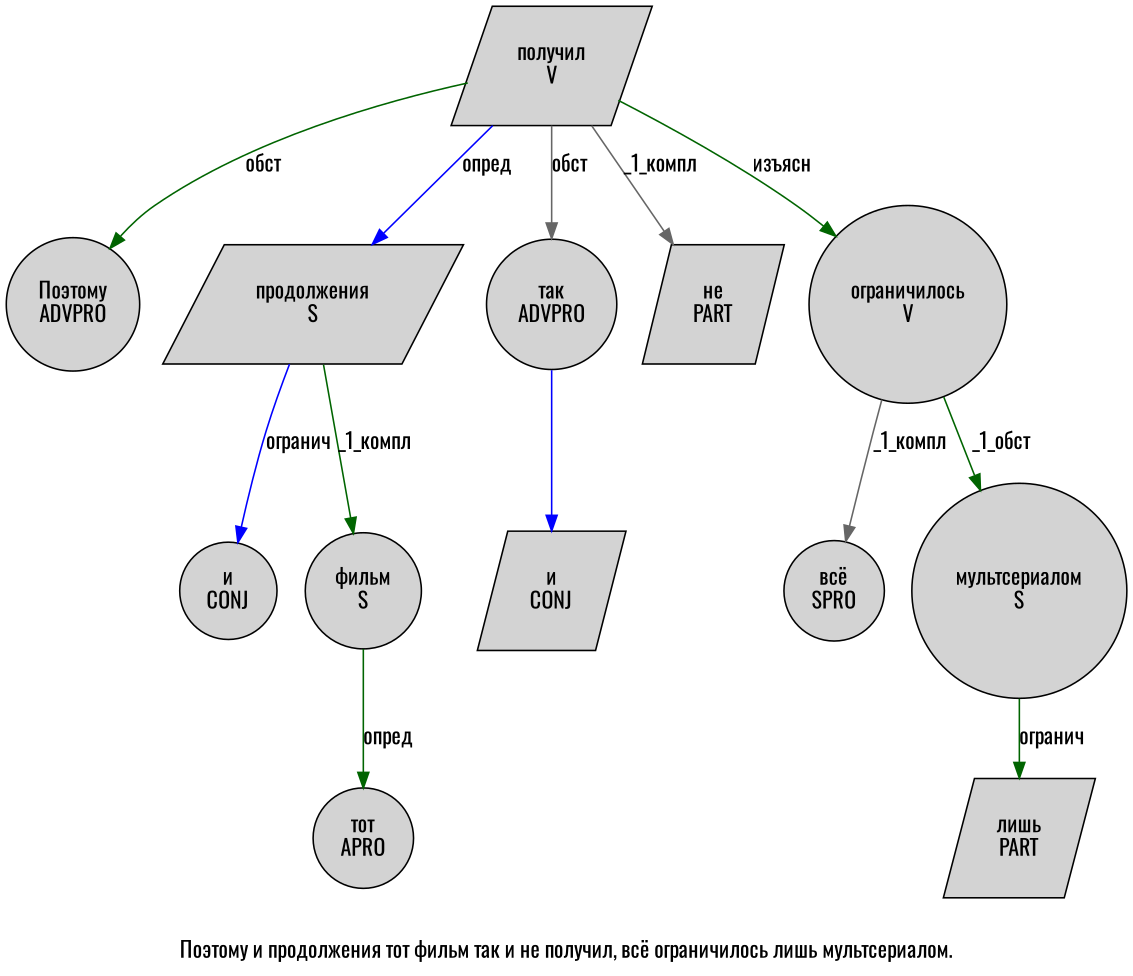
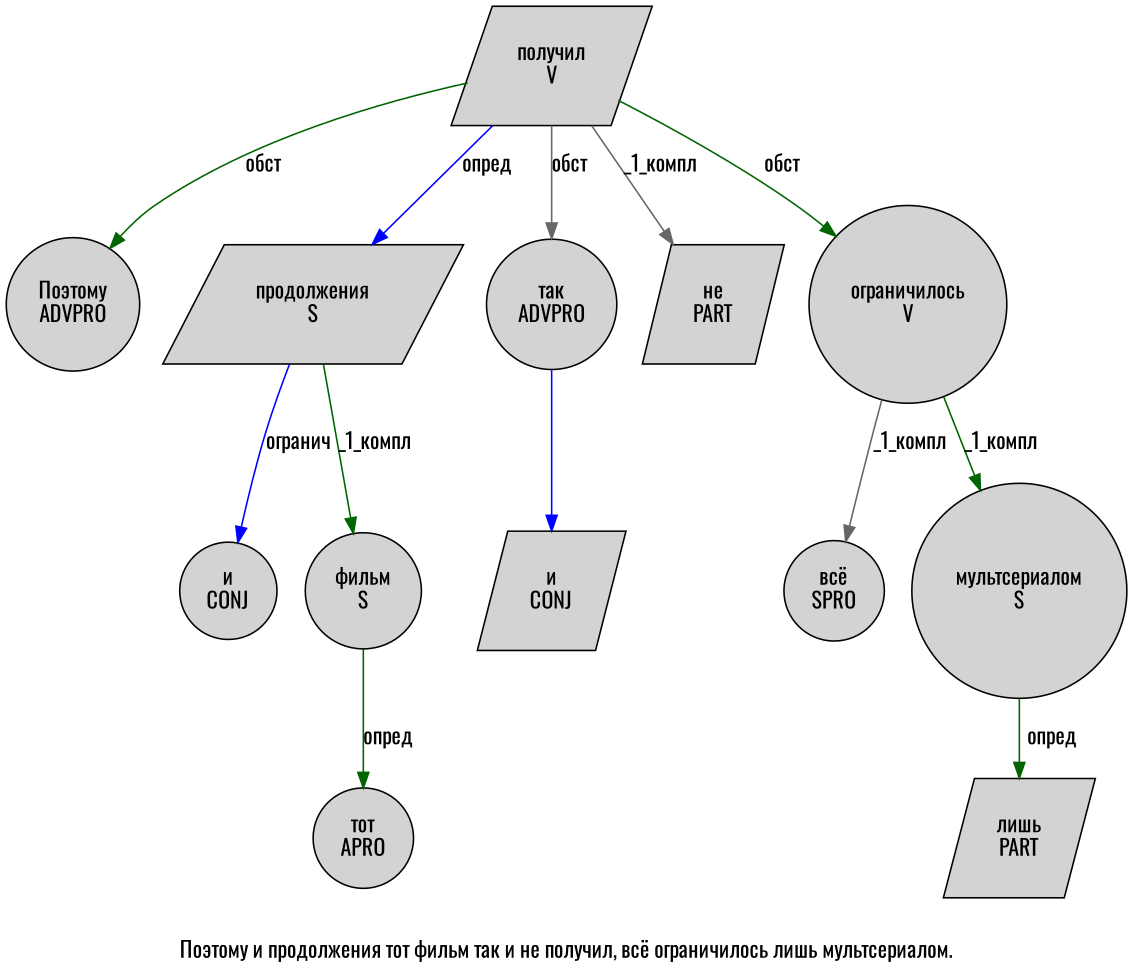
(782, 166) -> (782, 166)
(1001, 443) -> (1001, 443)
(1052, 738) -> (1052, 738)
